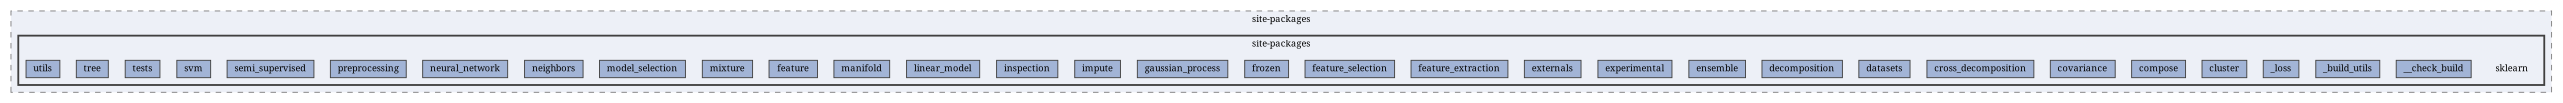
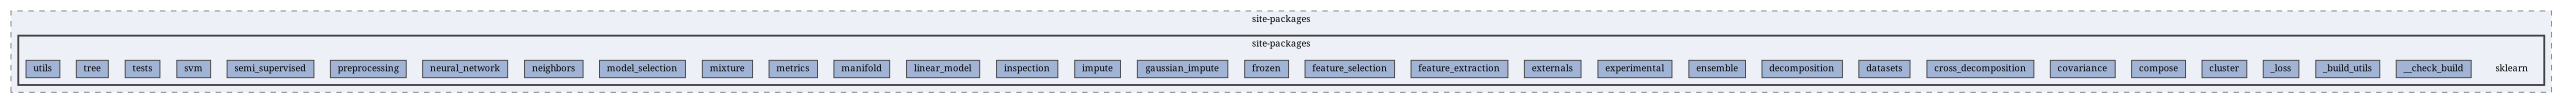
(793, 69) -> (793, 69)
(1183, 69) -> (1183, 69)
